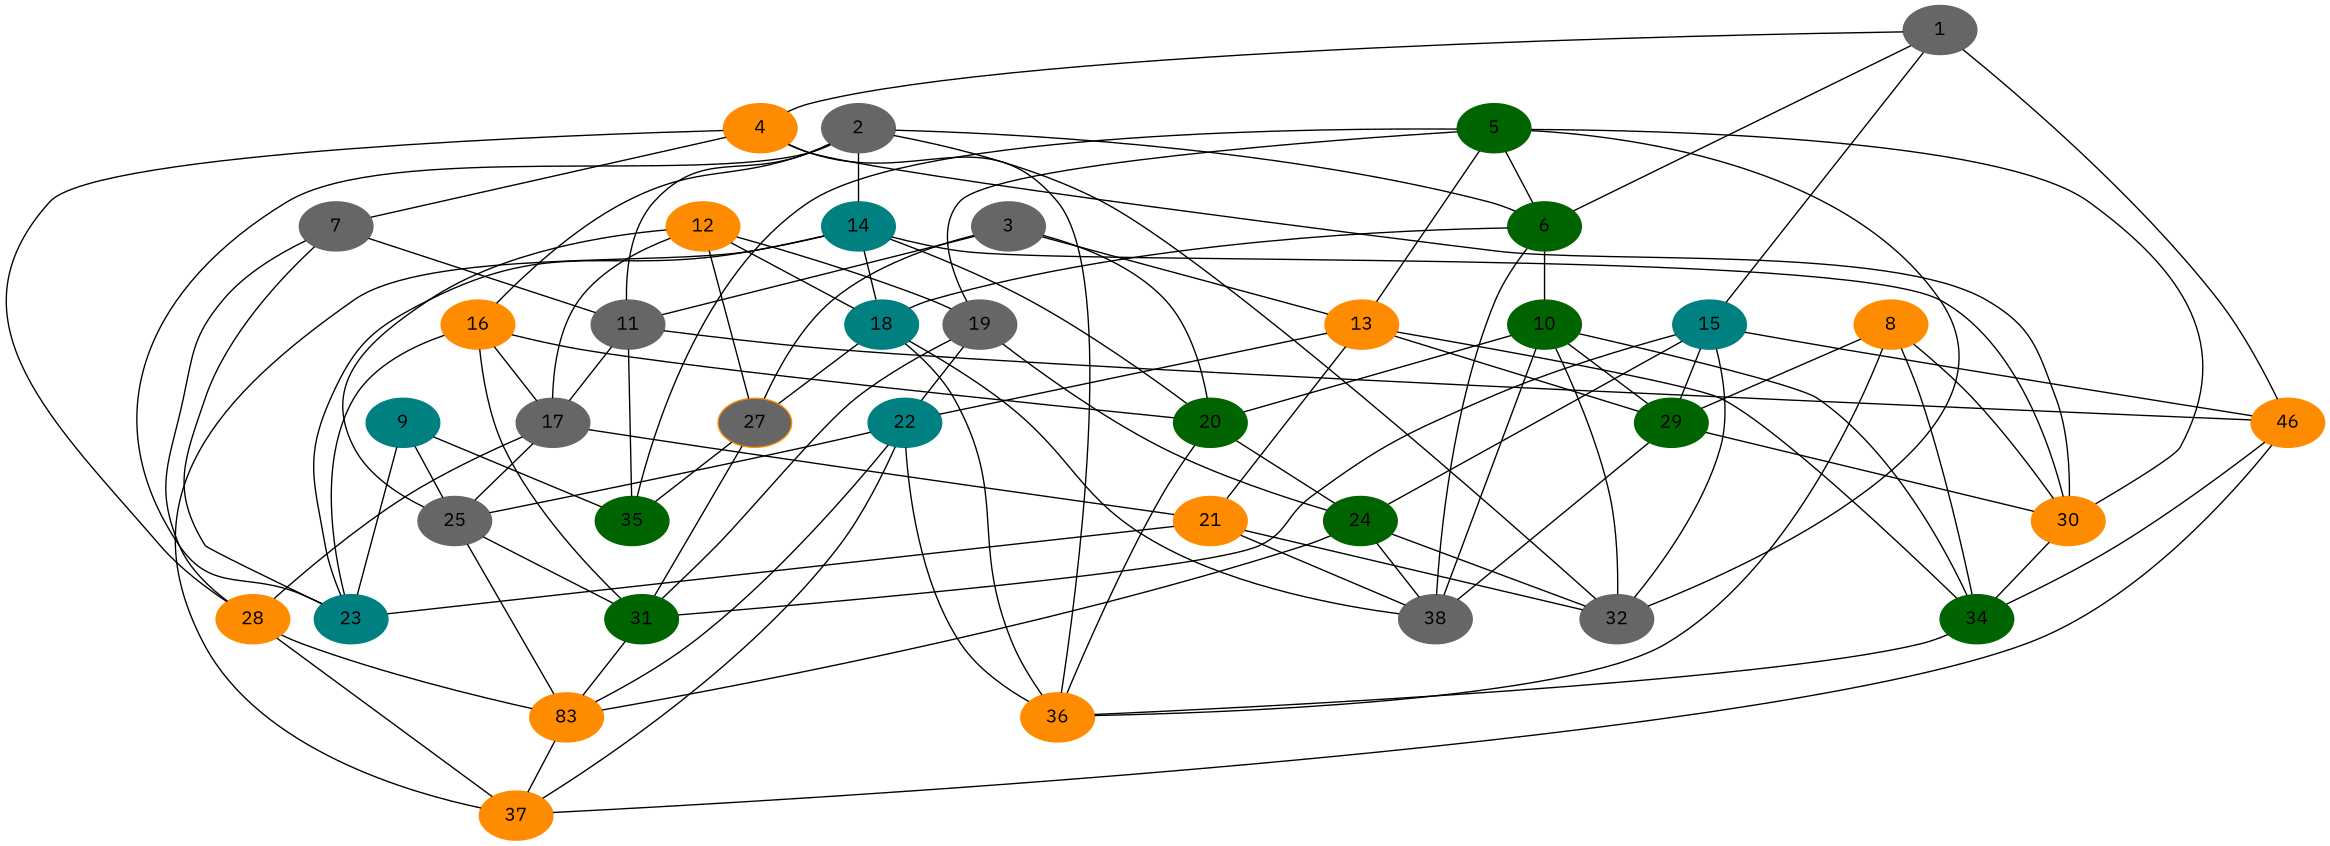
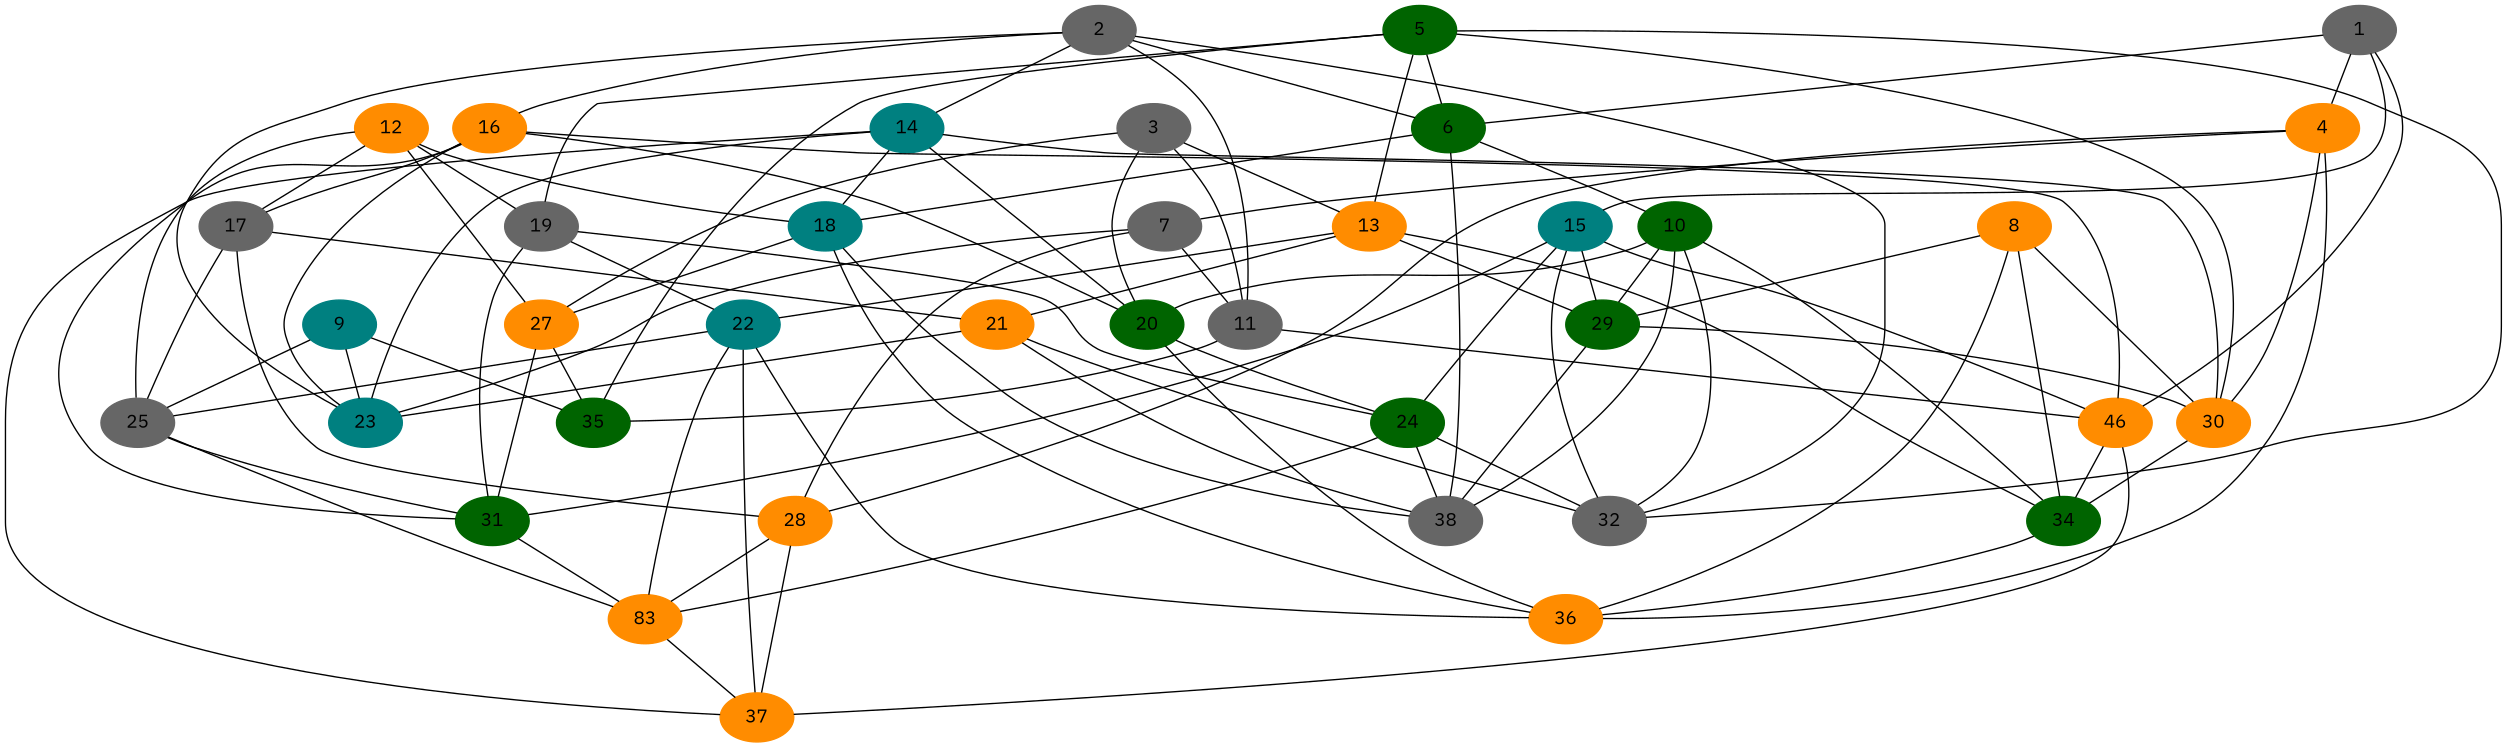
none -> (1401, 161)
(590, 374) -> none
(755, 423) -> (541, 325)
